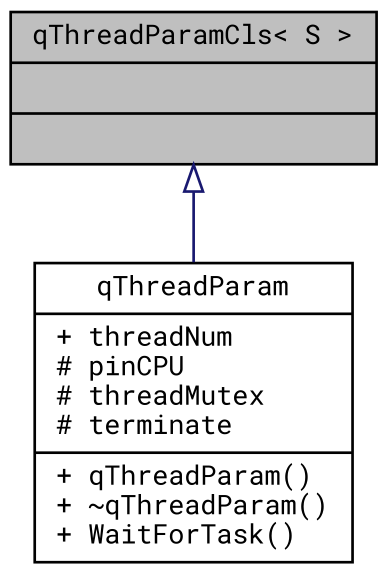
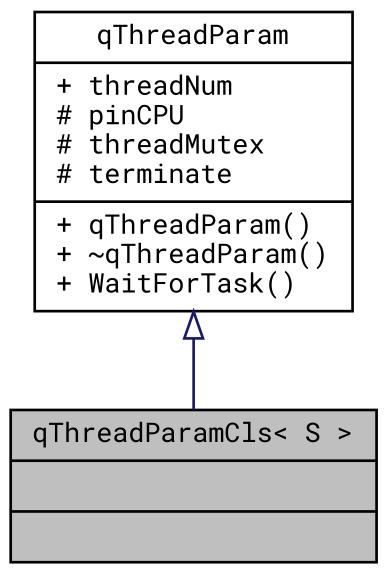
(194, 227) -> (194, 374)
